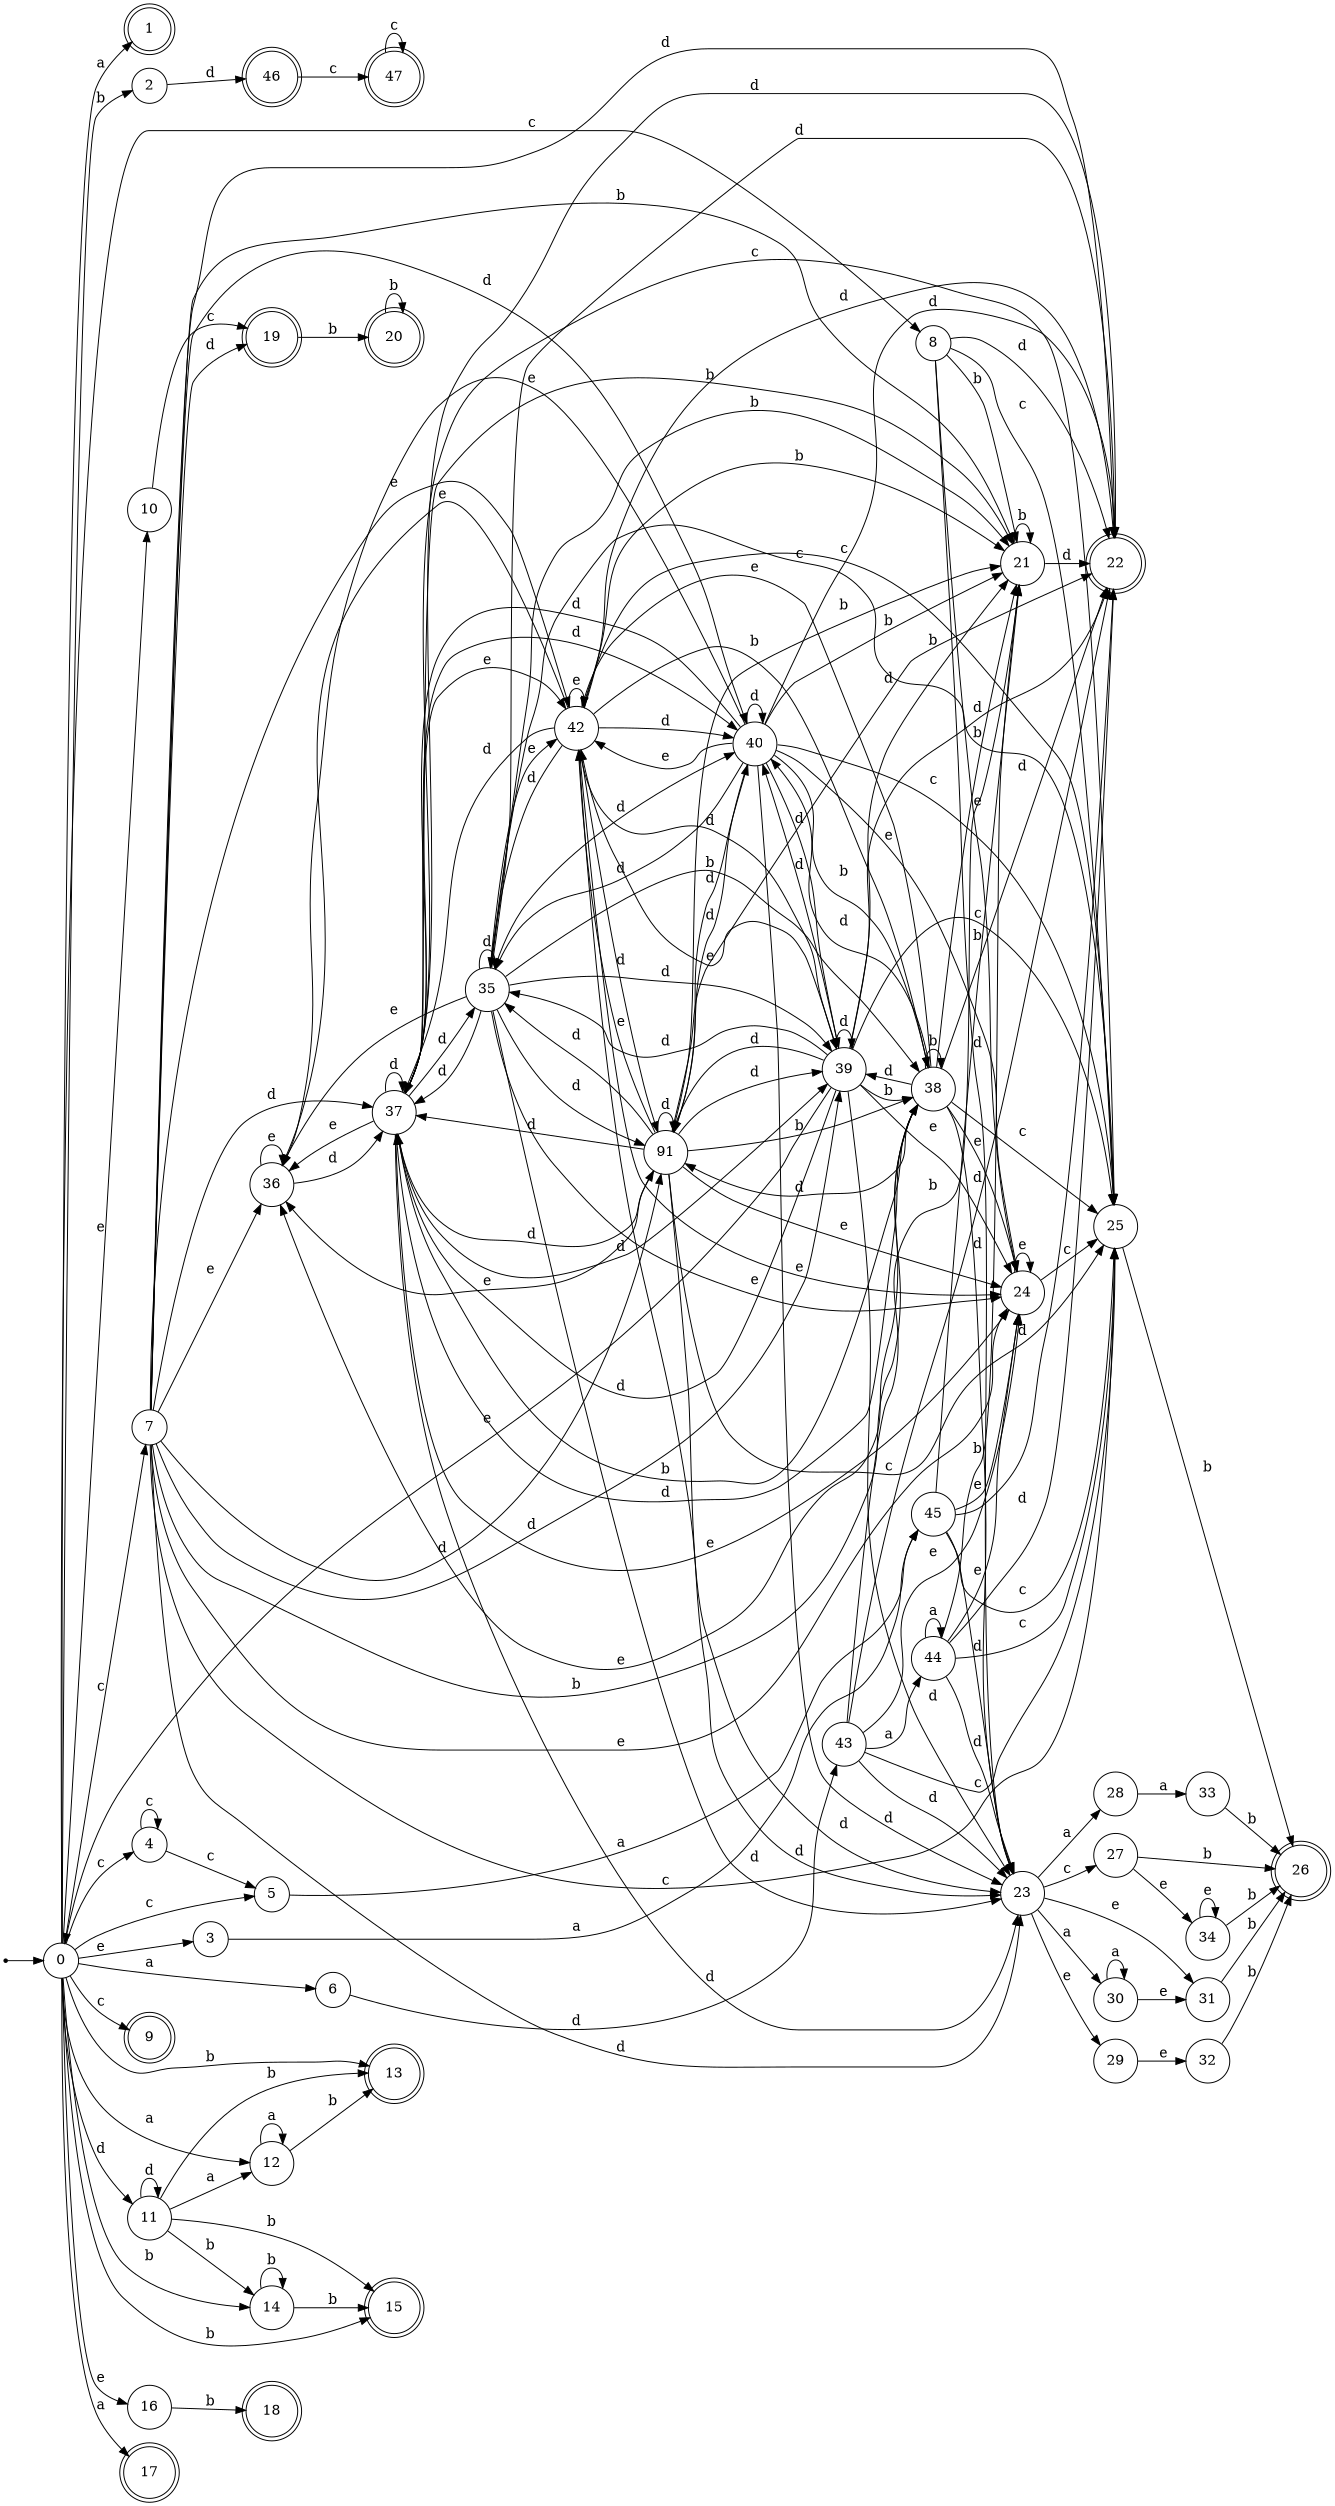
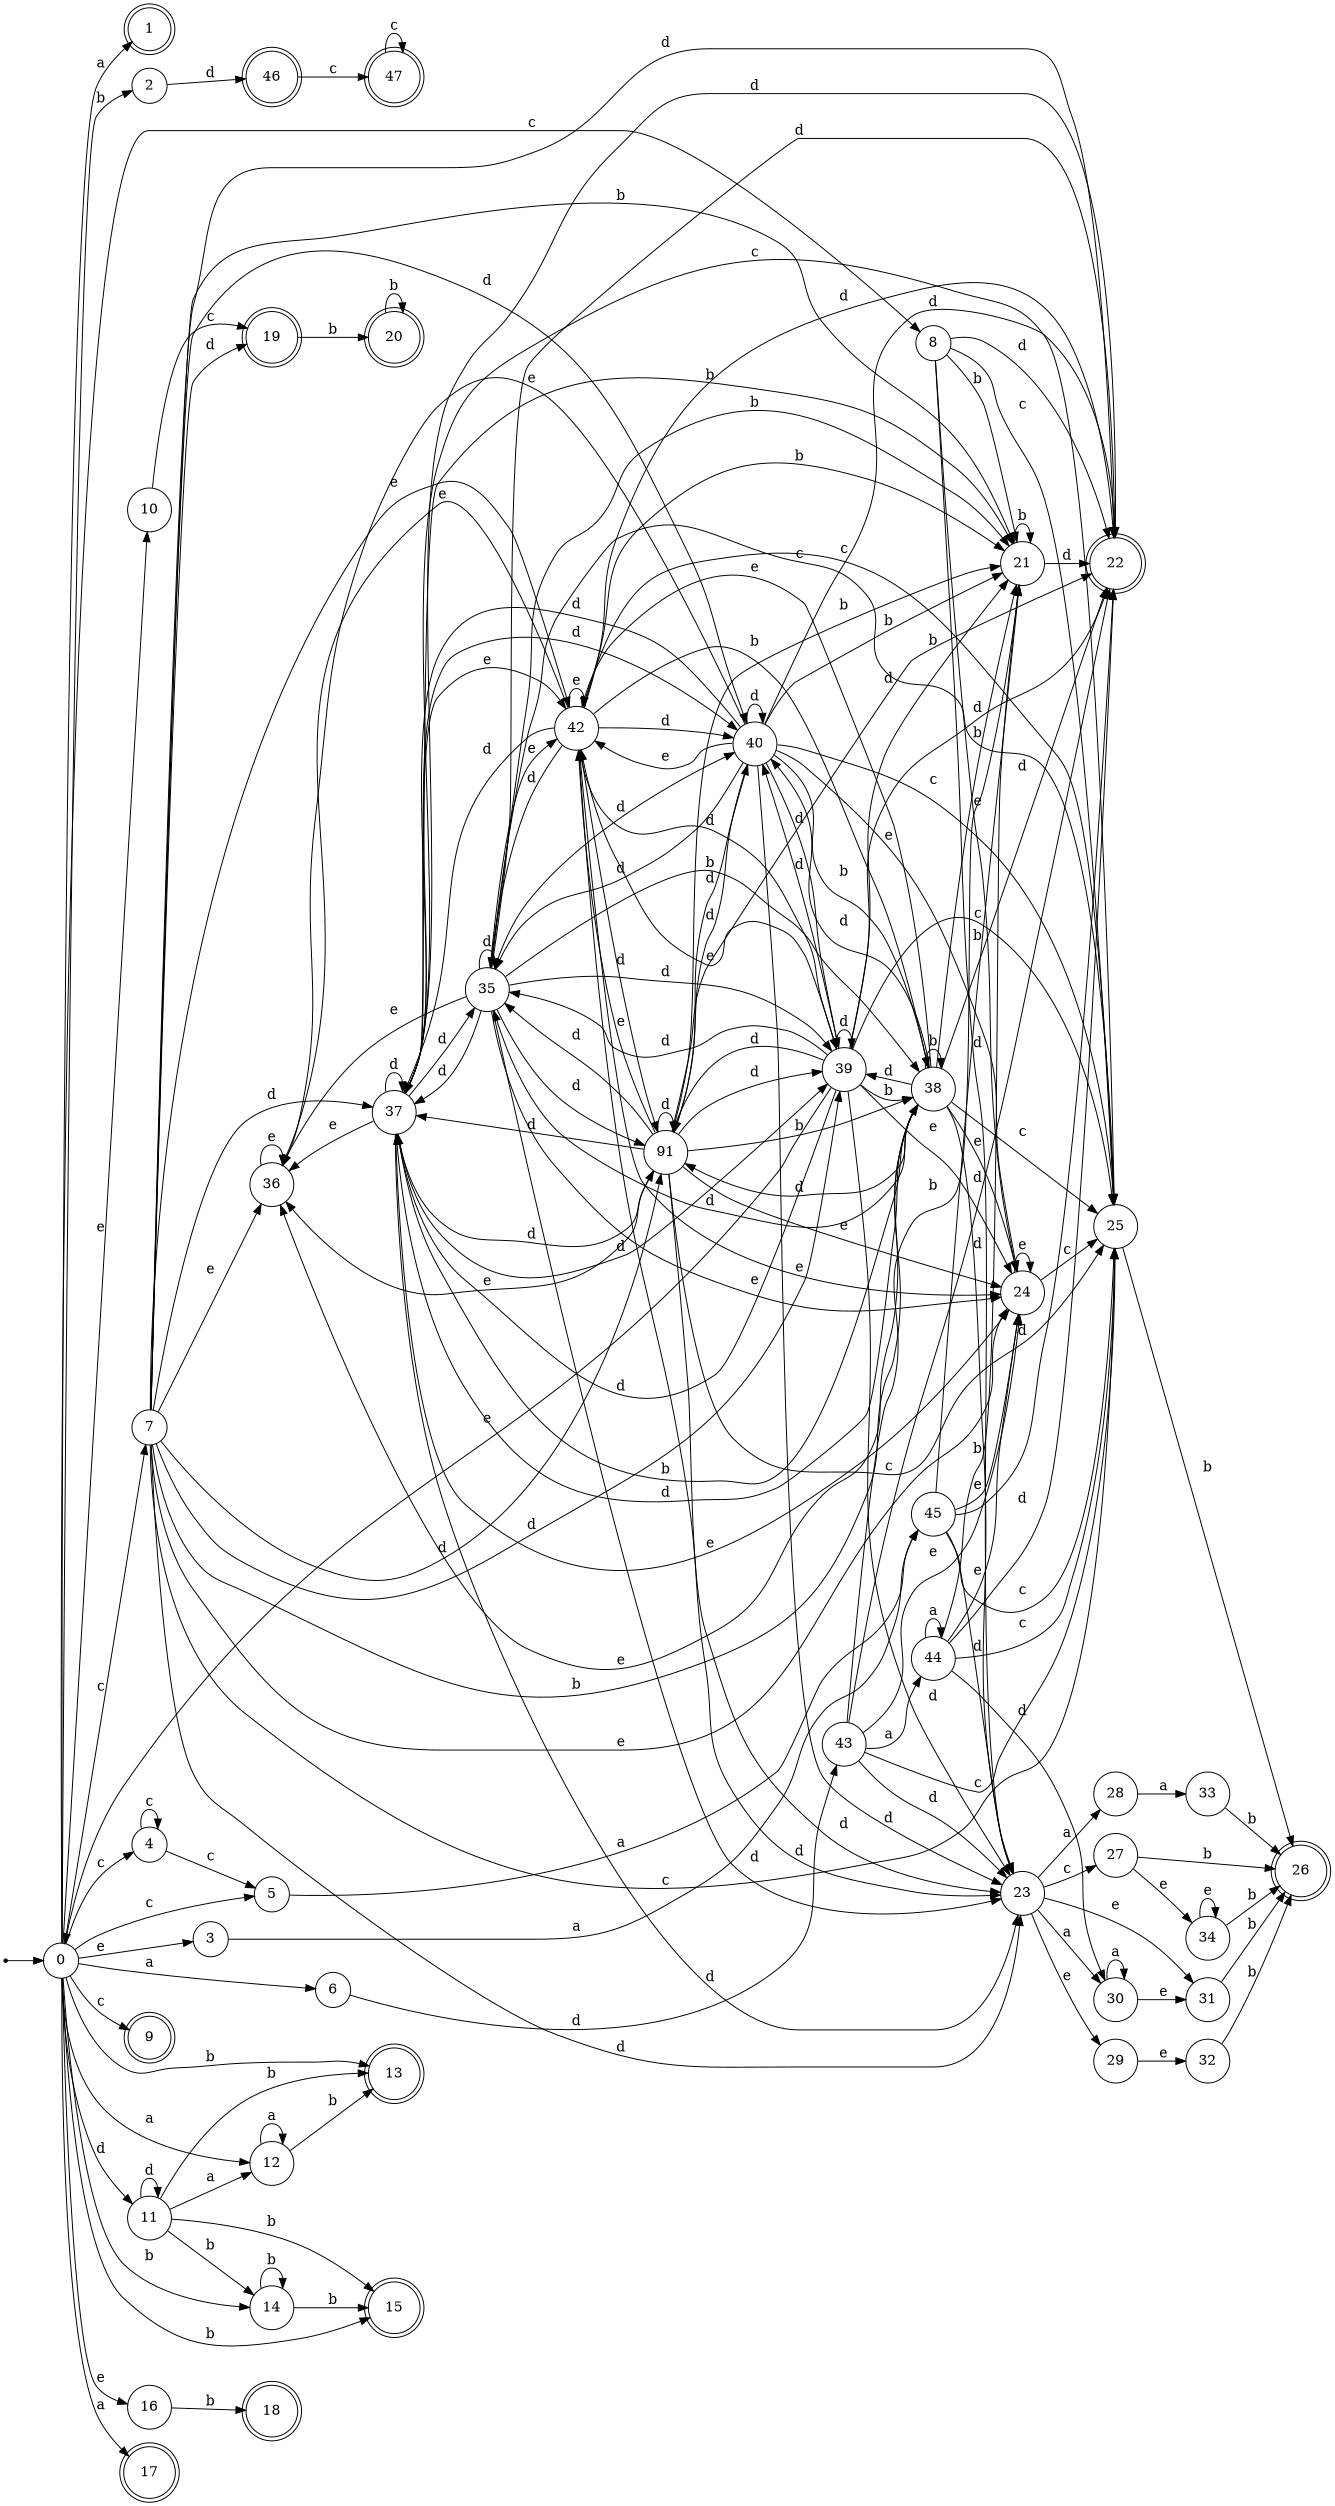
(341, 1171) -> none
none -> (702, 1208)
(982, 1769) -> (1063, 1803)
